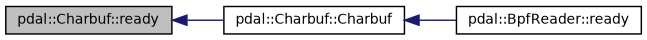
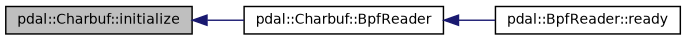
(89, 20) -> (99, 20)
(314, 20) -> (344, 20)
